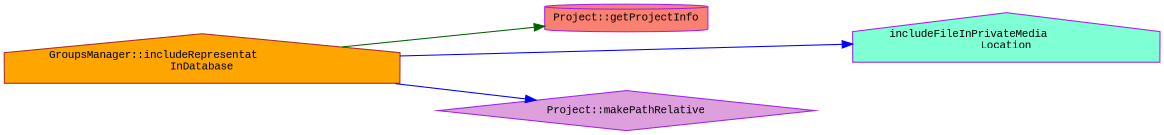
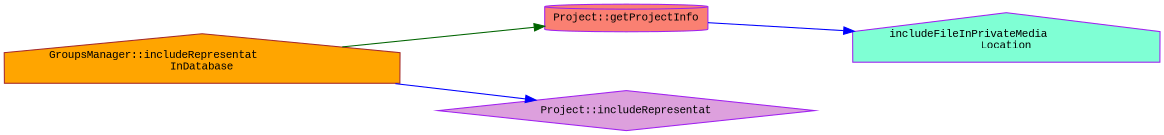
(621, 50) -> (776, 27)
(626, 111) -> (626, 111)
